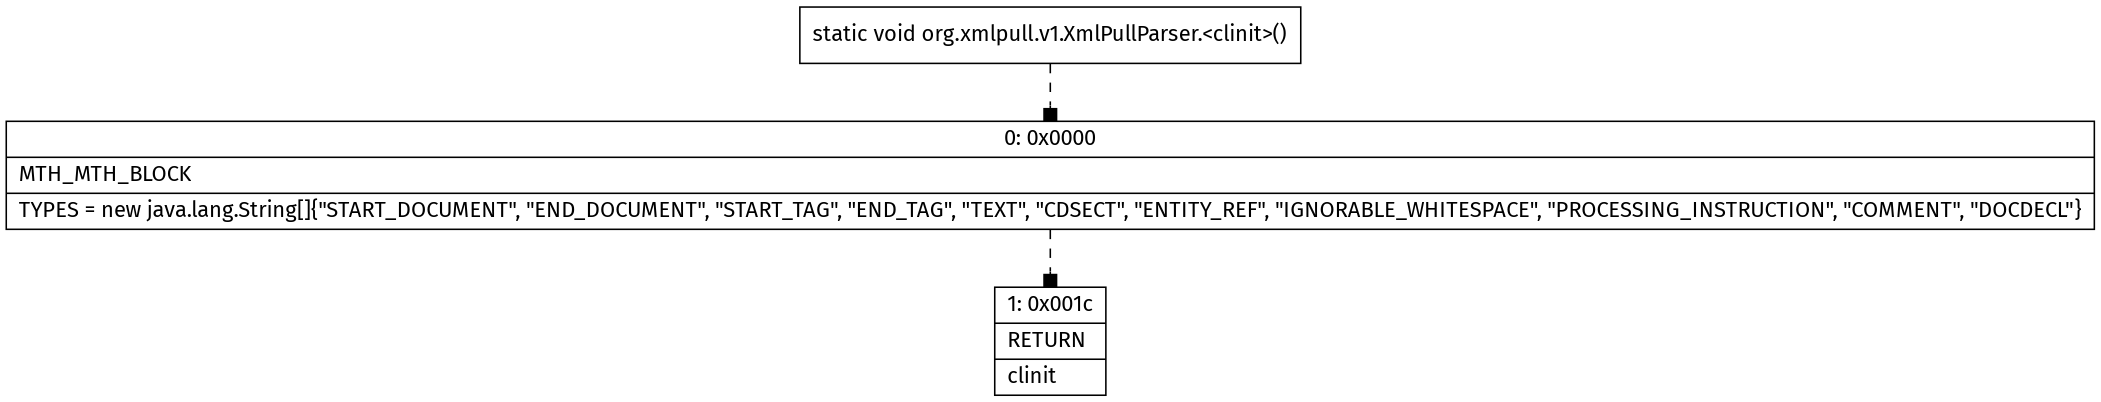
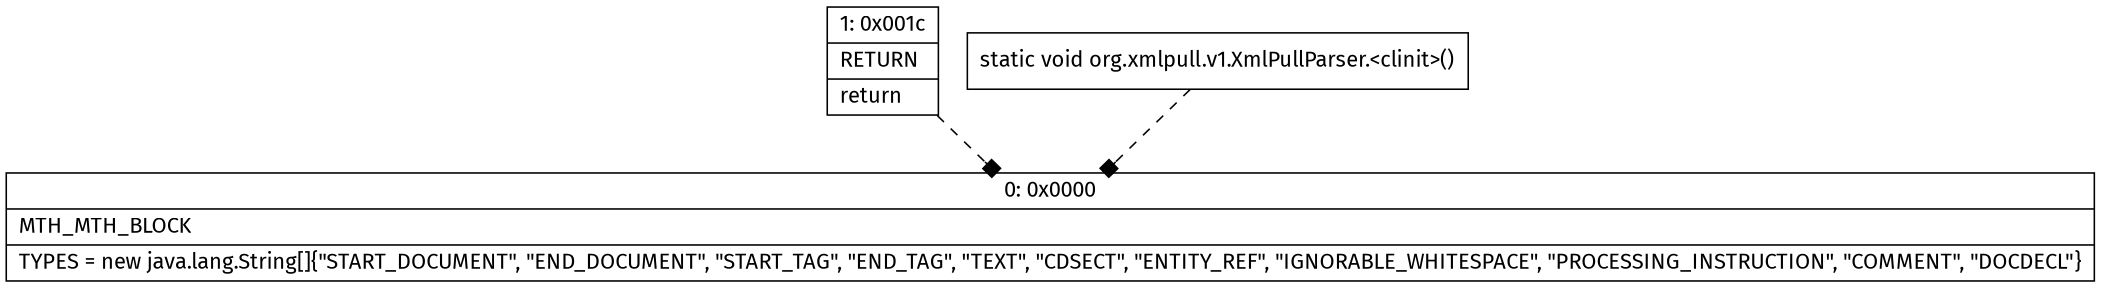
(1050, 250) -> (961, 139)
(1032, 376) -> (871, 96)
